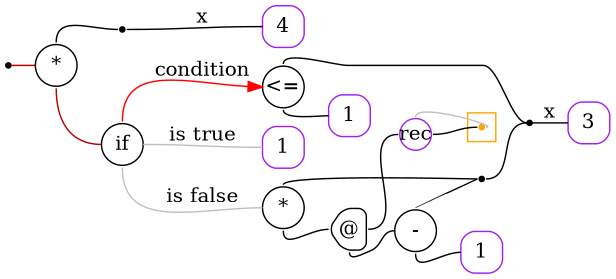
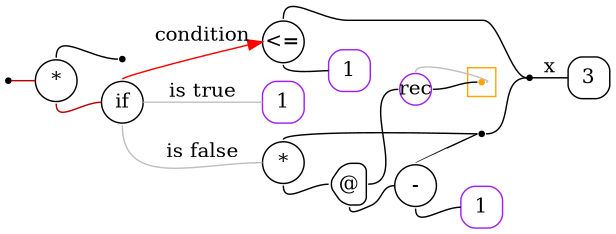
(283, 27) -> none
(589, 123) -> (589, 78)
